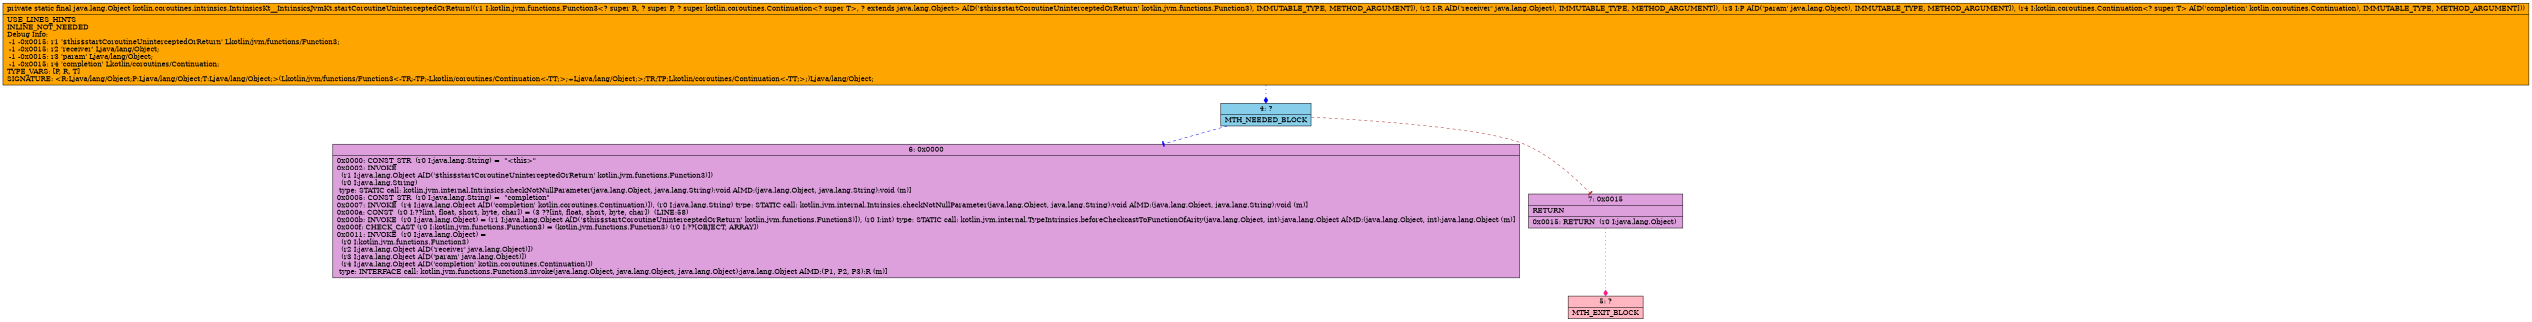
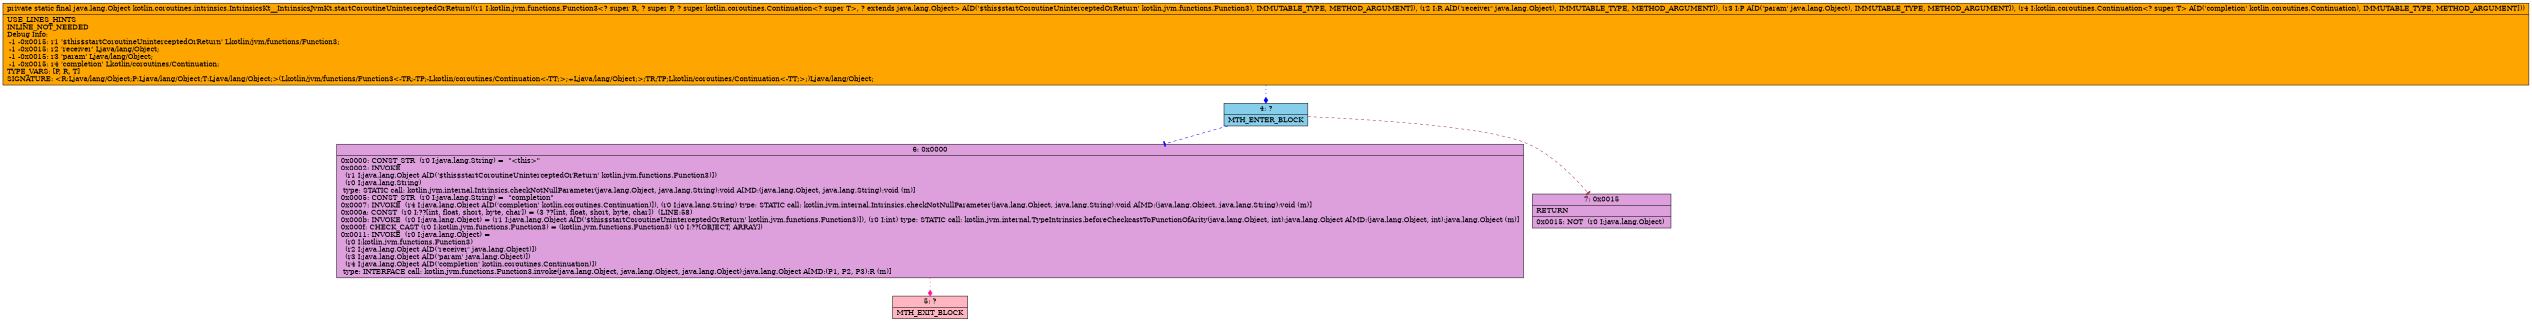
(1266, 120) -> (1266, 120)
(1606, 222) -> (1602, 222)
(1606, 259) -> (930, 284)
